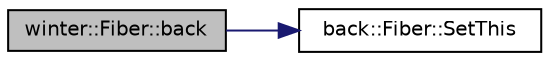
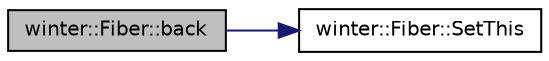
(420, 31) -> (420, 31)
